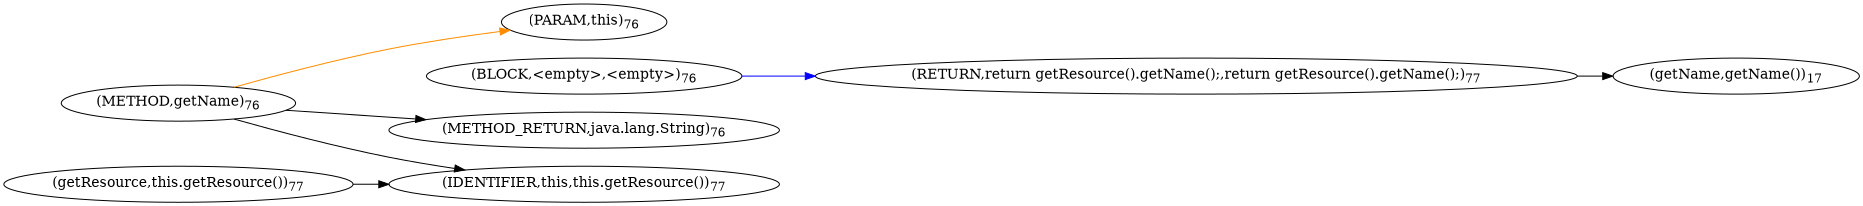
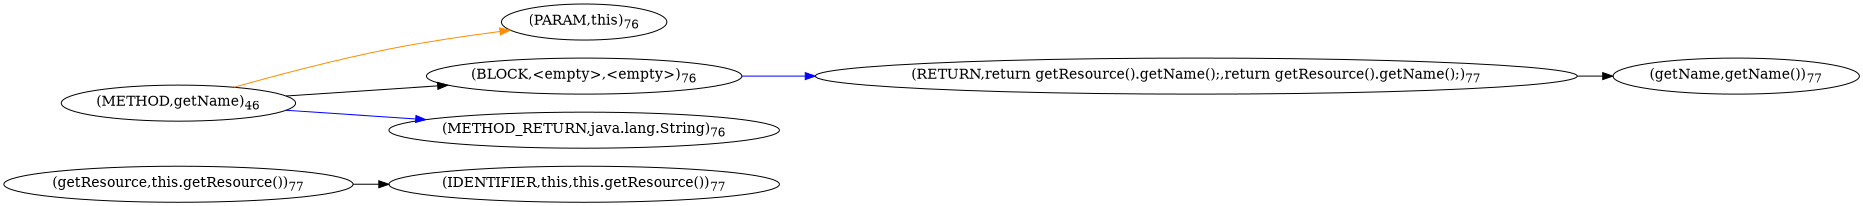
(1815, 75) -> (1815, 75)
(253, 102) -> (253, 102)
(351, 115) -> (351, 115)
(344, 147) -> (362, 91)
